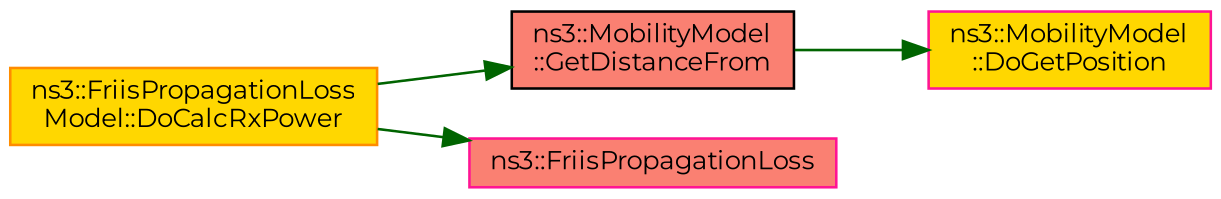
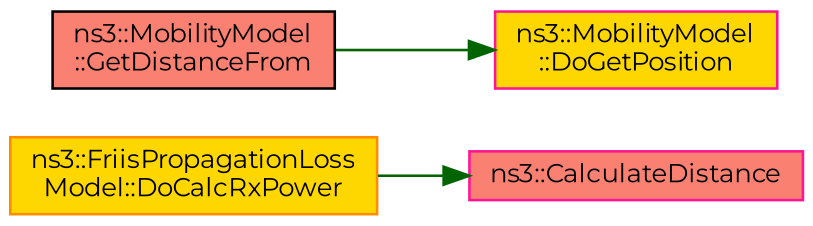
(431, 77) -> none
(653, 163) -> (636, 176)
